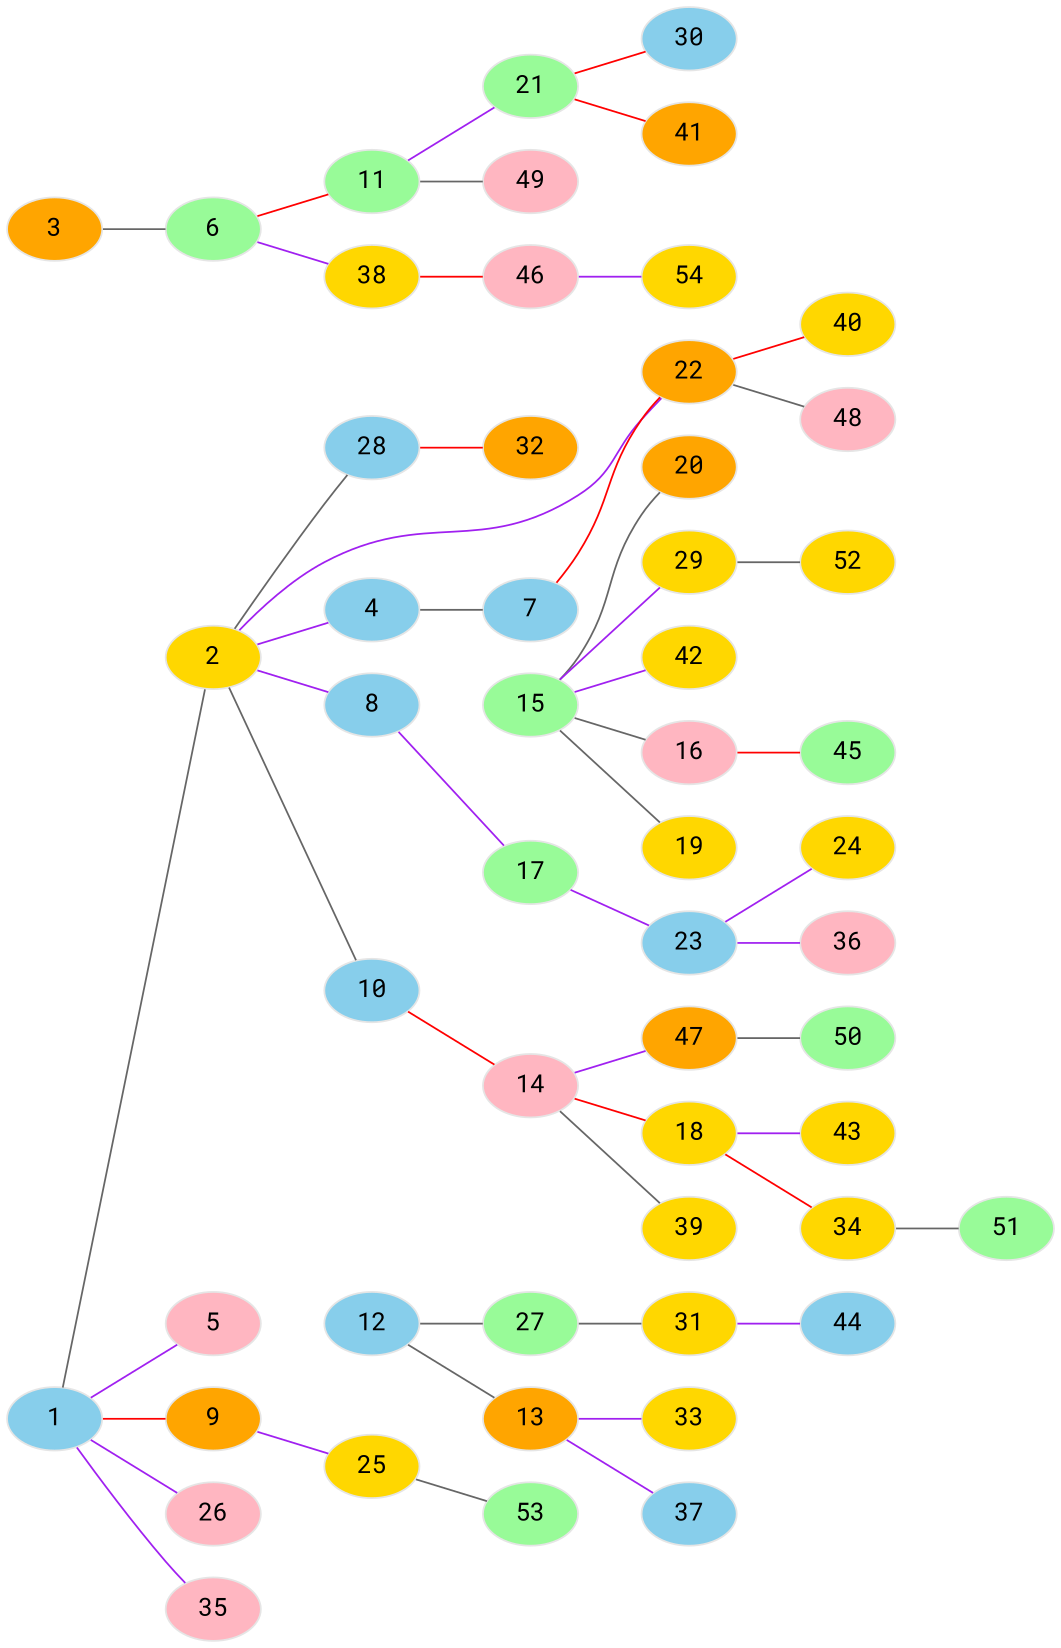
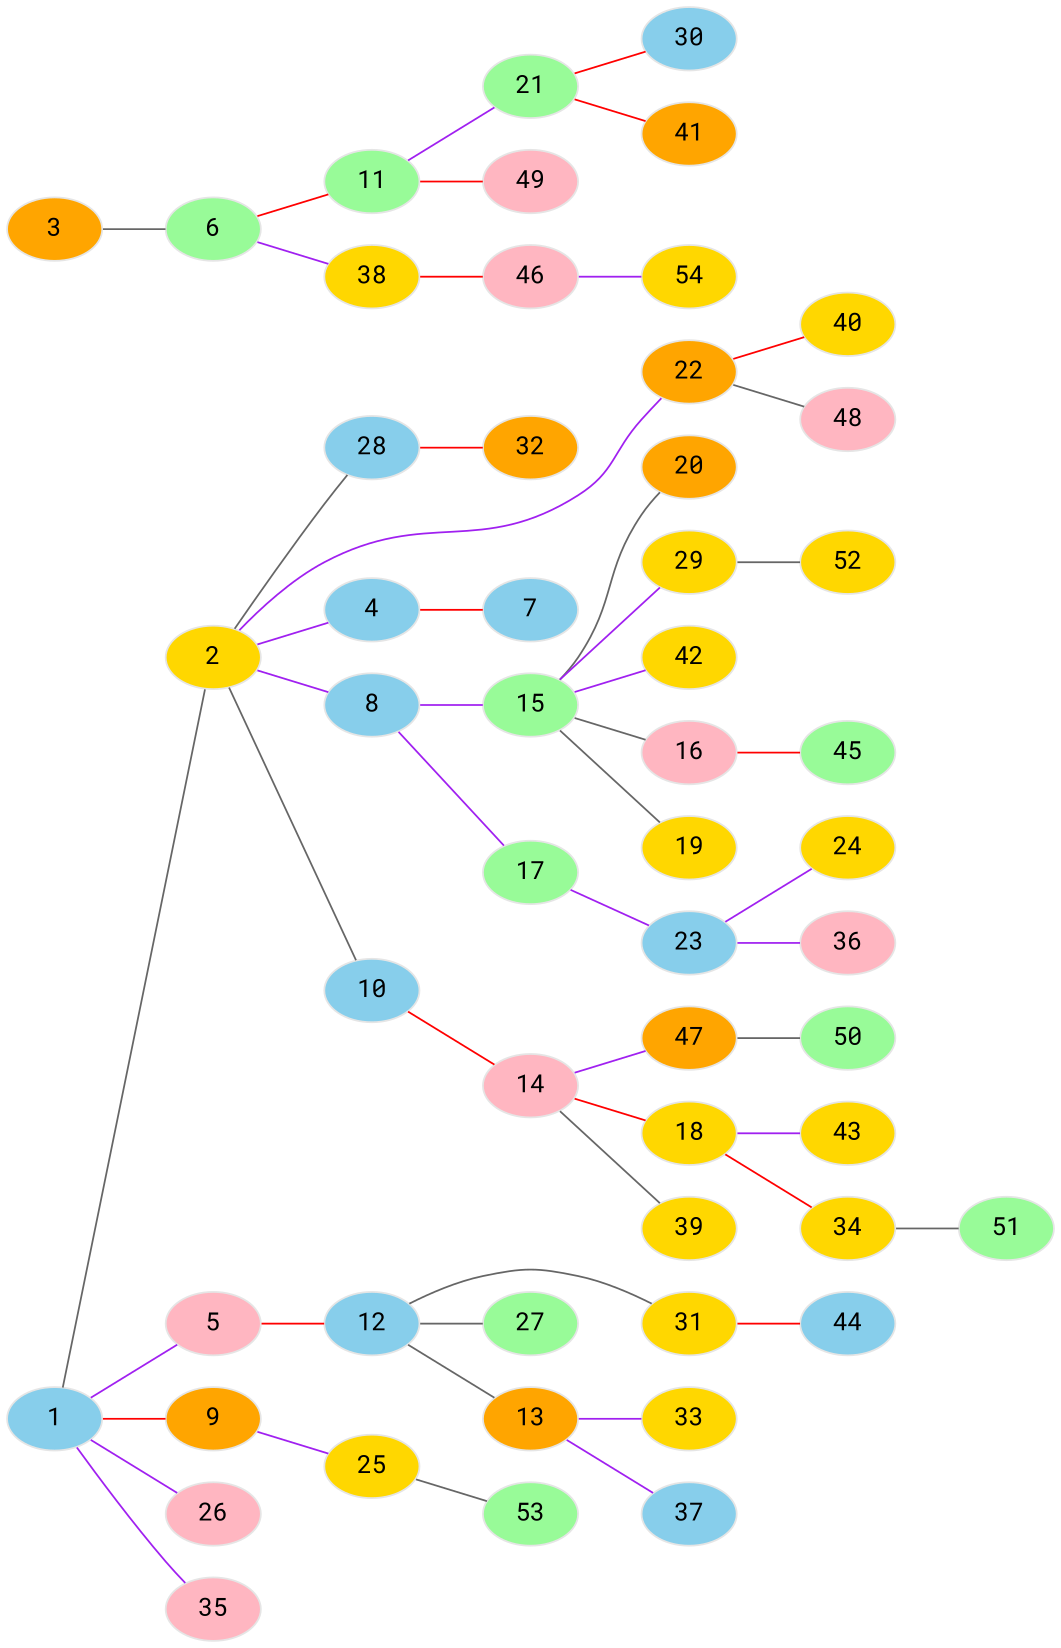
(451, 182) -> (451, 182)
(608, 489) -> none
(451, 610) -> (451, 610)
none -> (451, 705)
none -> (293, 1324)
(610, 1324) -> (531, 1270)
(769, 1324) -> (769, 1324)
